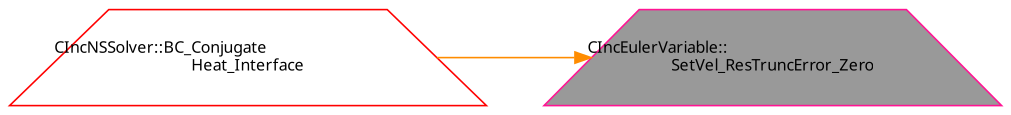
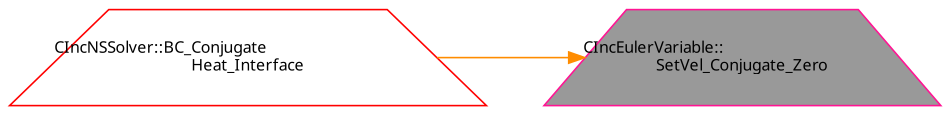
(773, 58) -> (742, 58)
